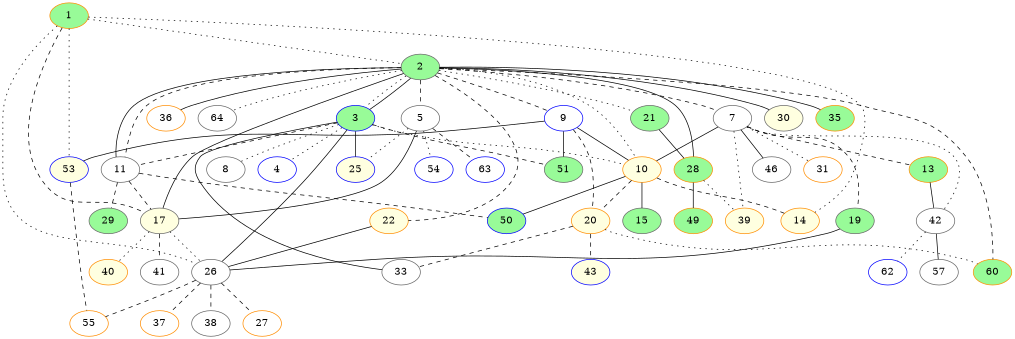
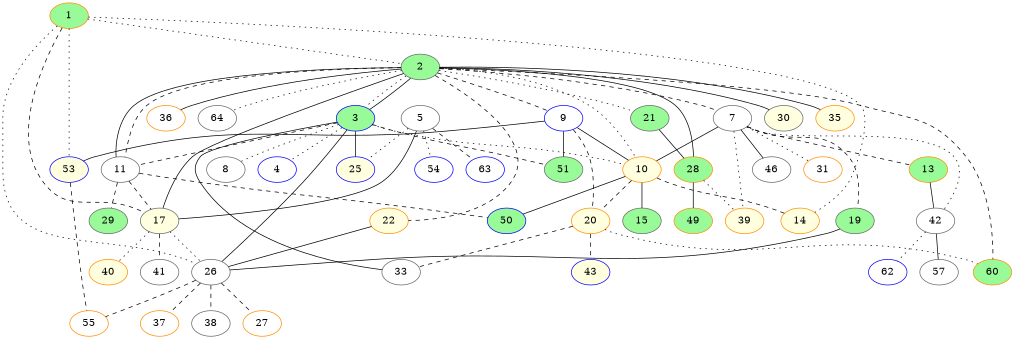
(420, 93) -> none
(835, 118) -> (835, 118)
